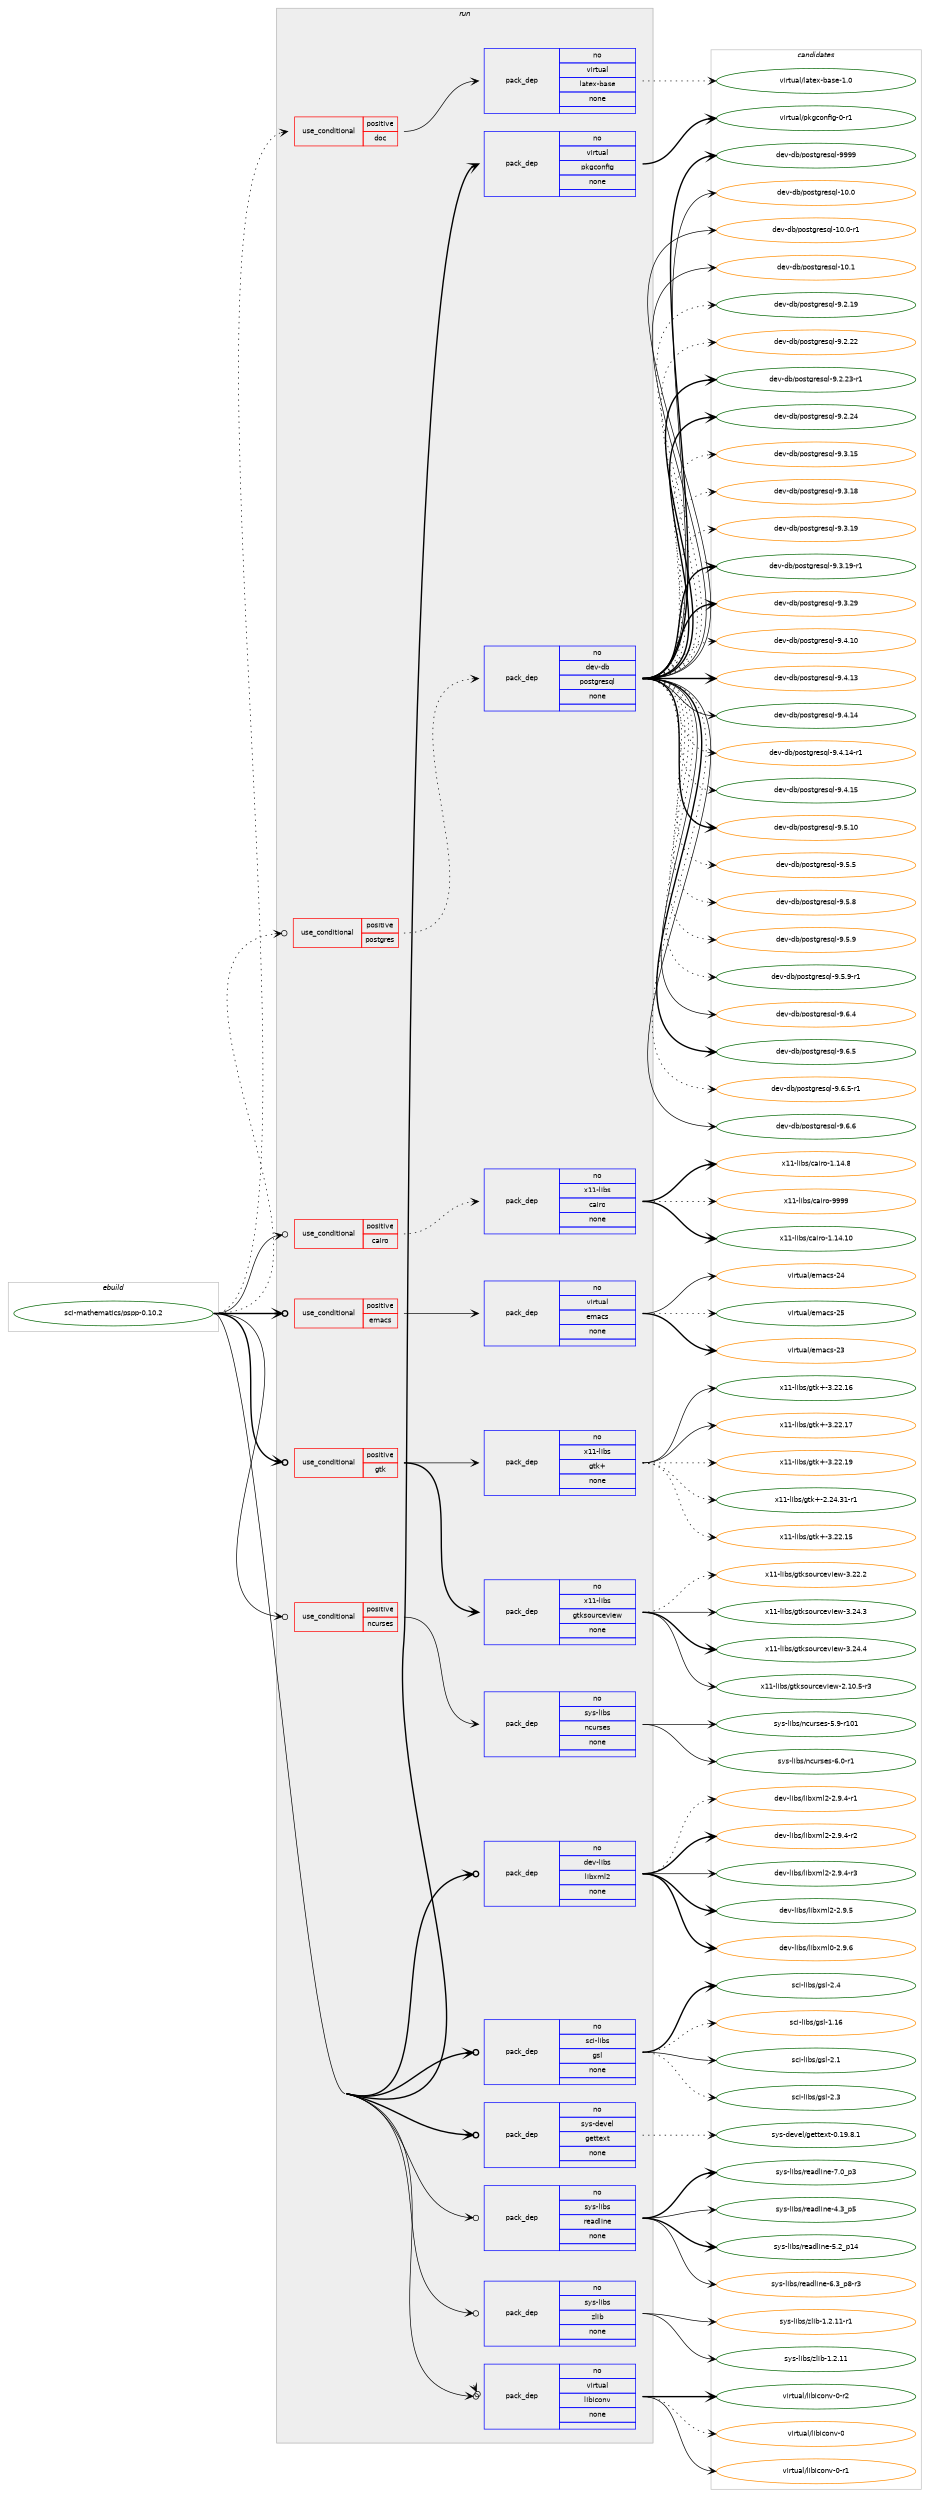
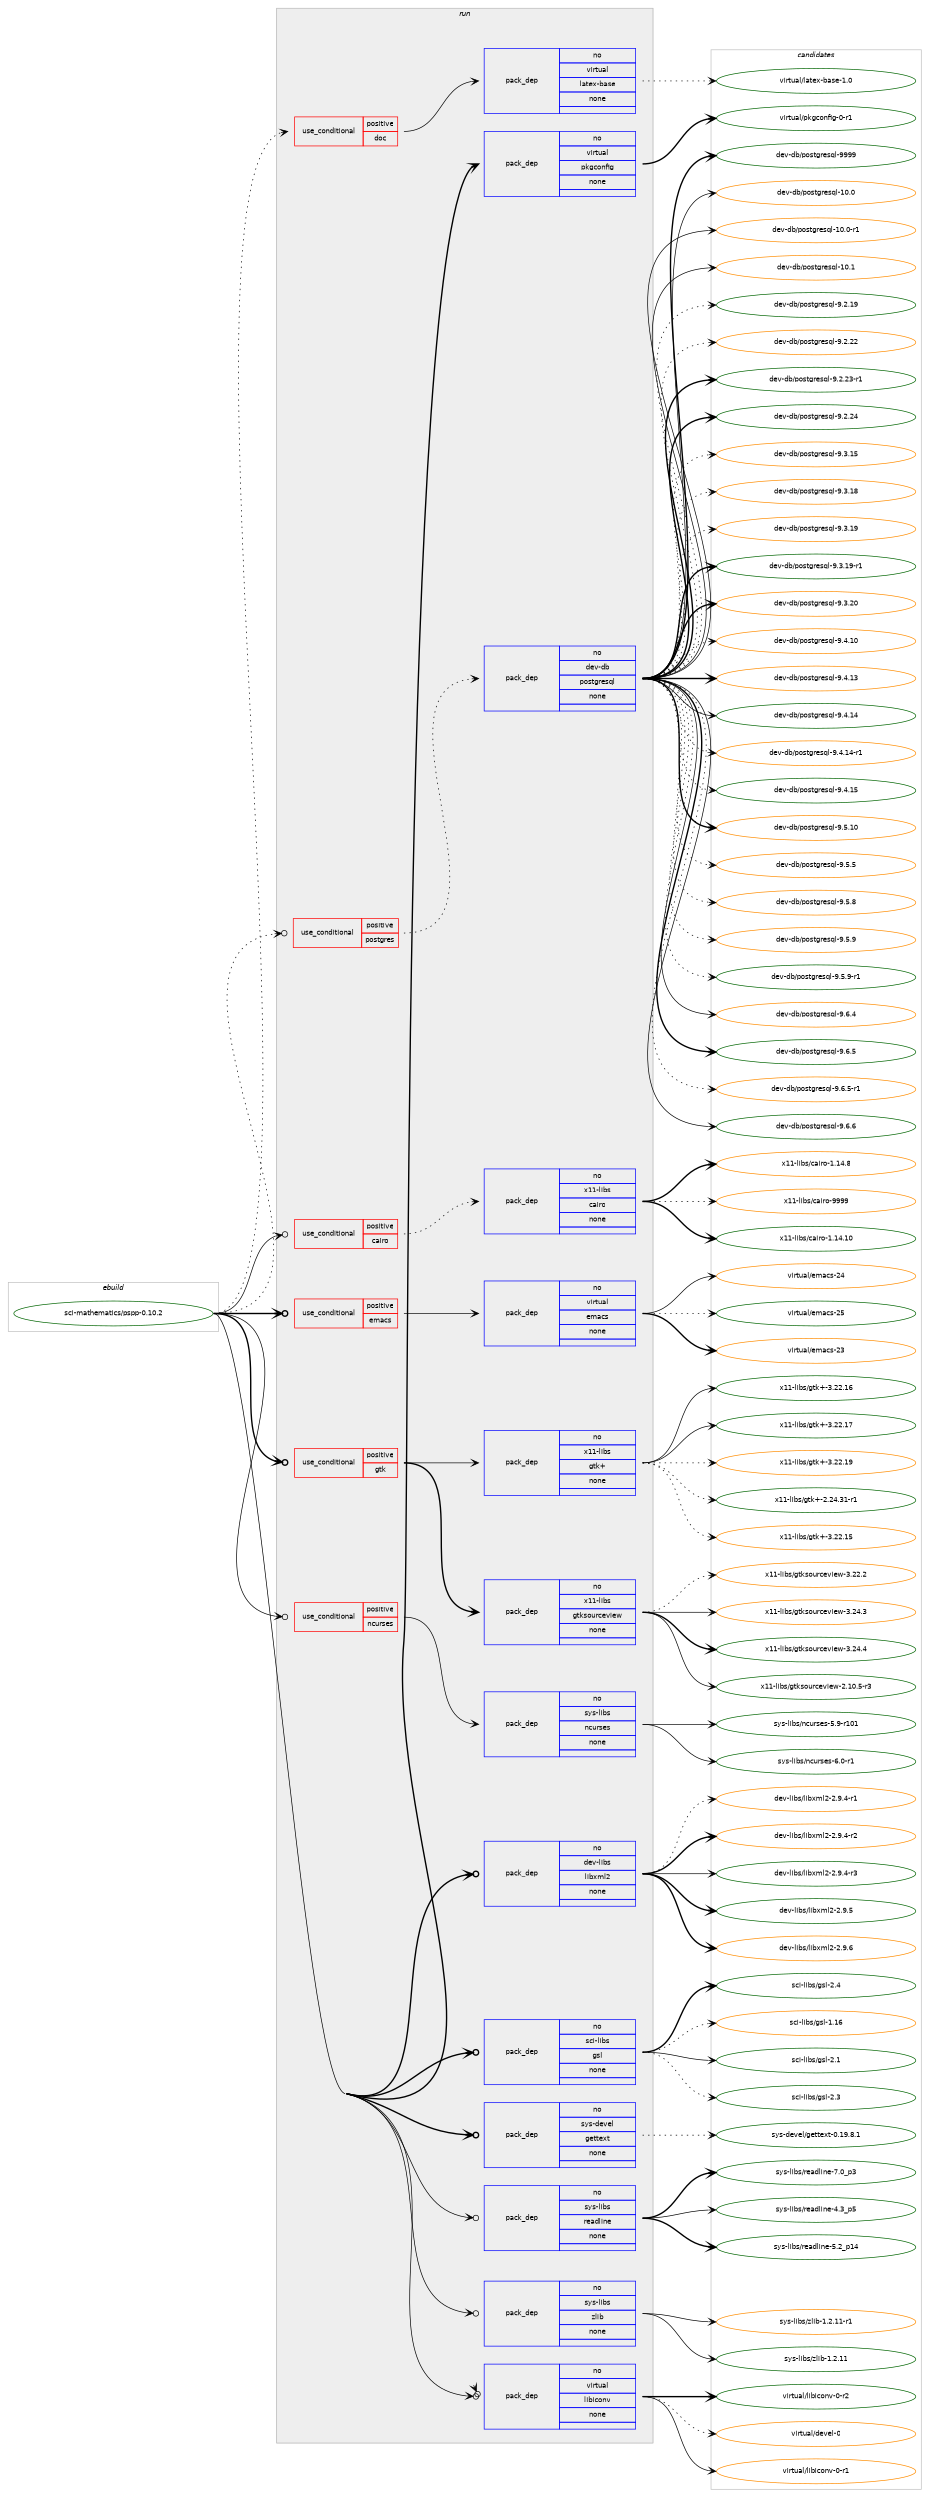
(816, 604) -> (816, 604)
(816, 1426) -> (816, 1426)
(816, 1612) -> (816, 1612)
(816, 1948) -> (816, 1948)
(816, 2285) -> none
(816, 2434) -> (816, 2434)
